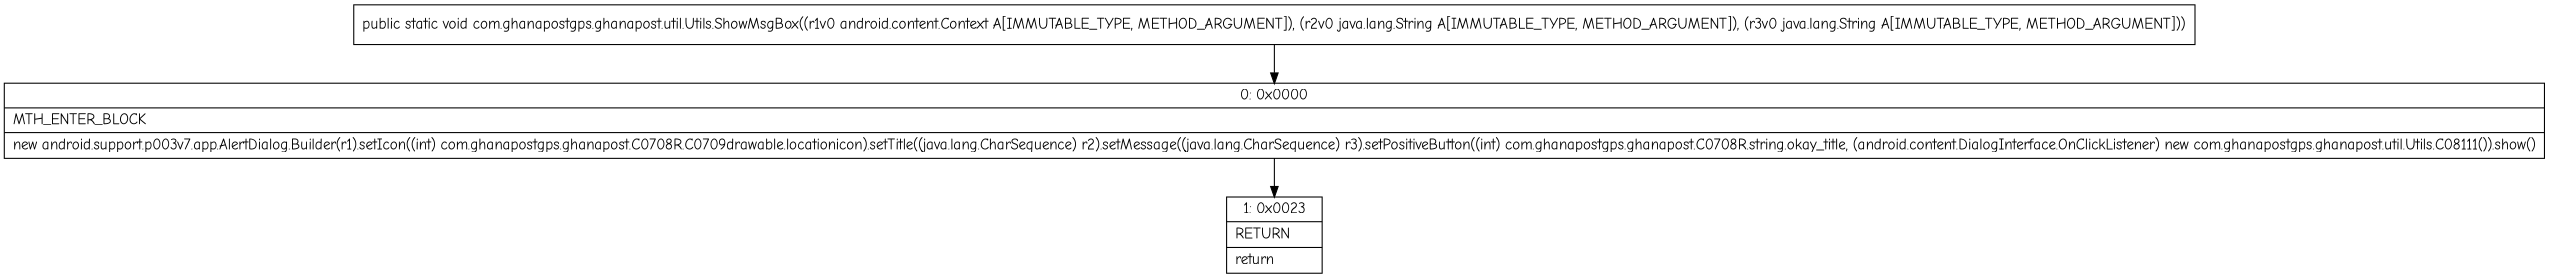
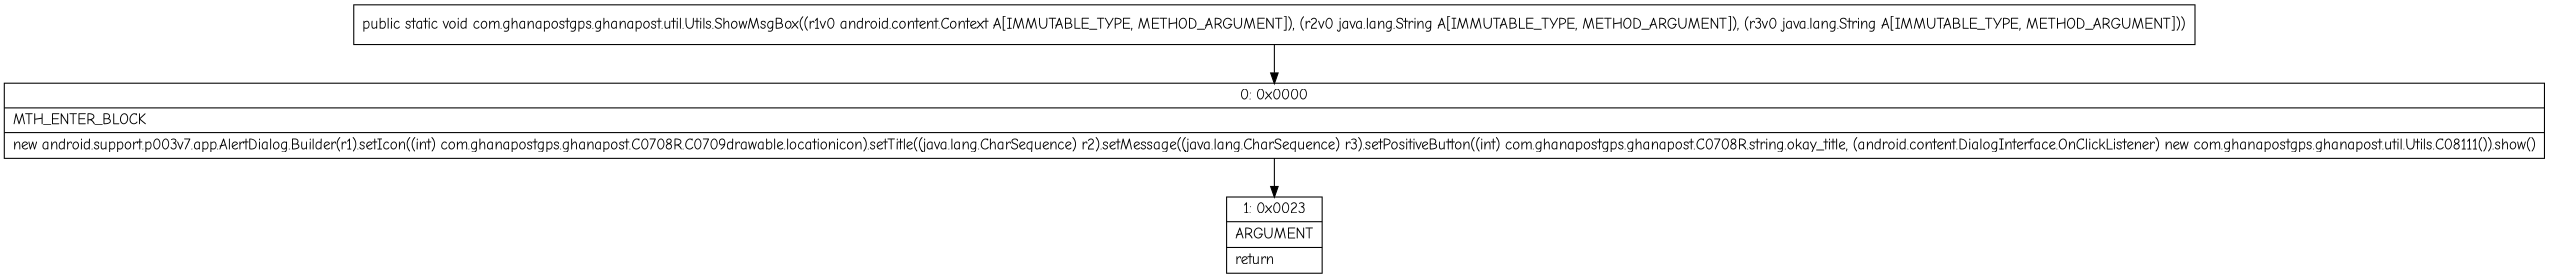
(1263, 234) -> (1274, 234)
